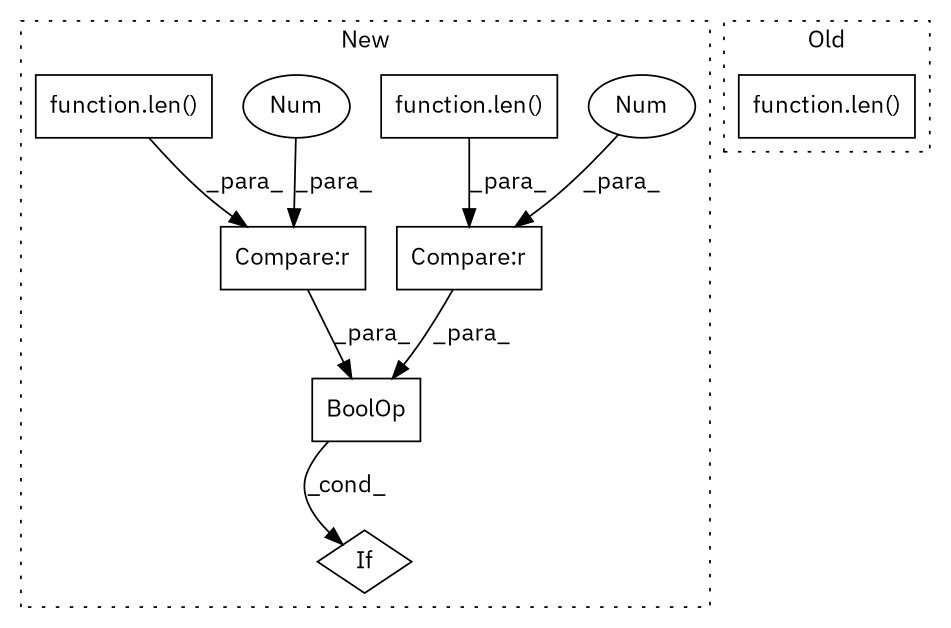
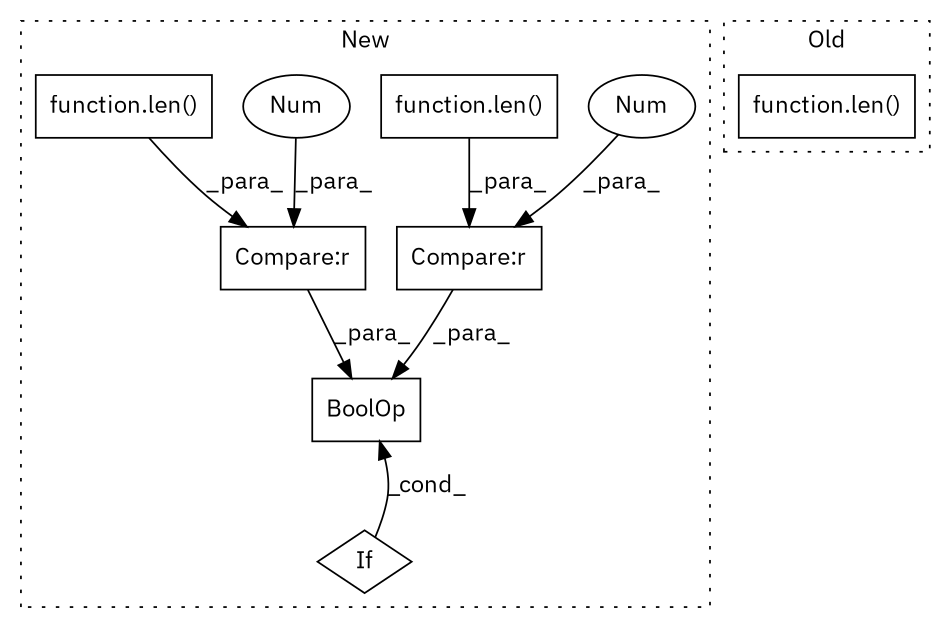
(305, 487) -> (387, 499)
